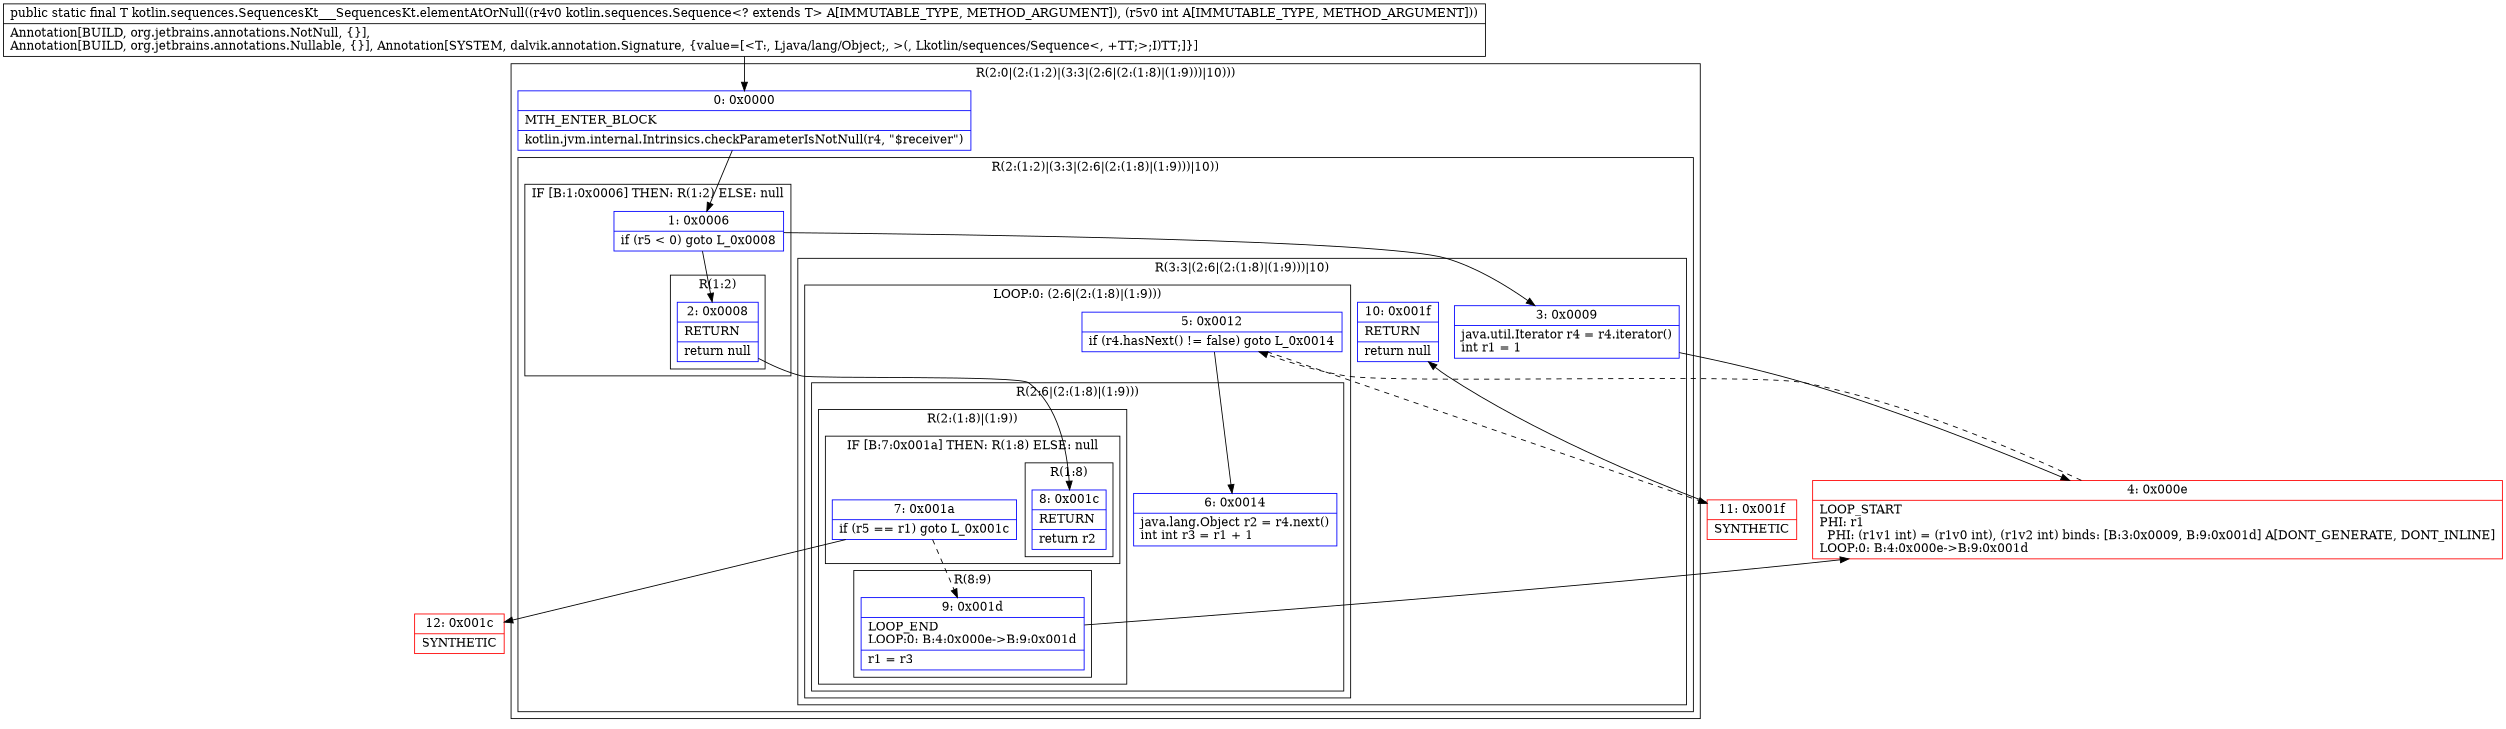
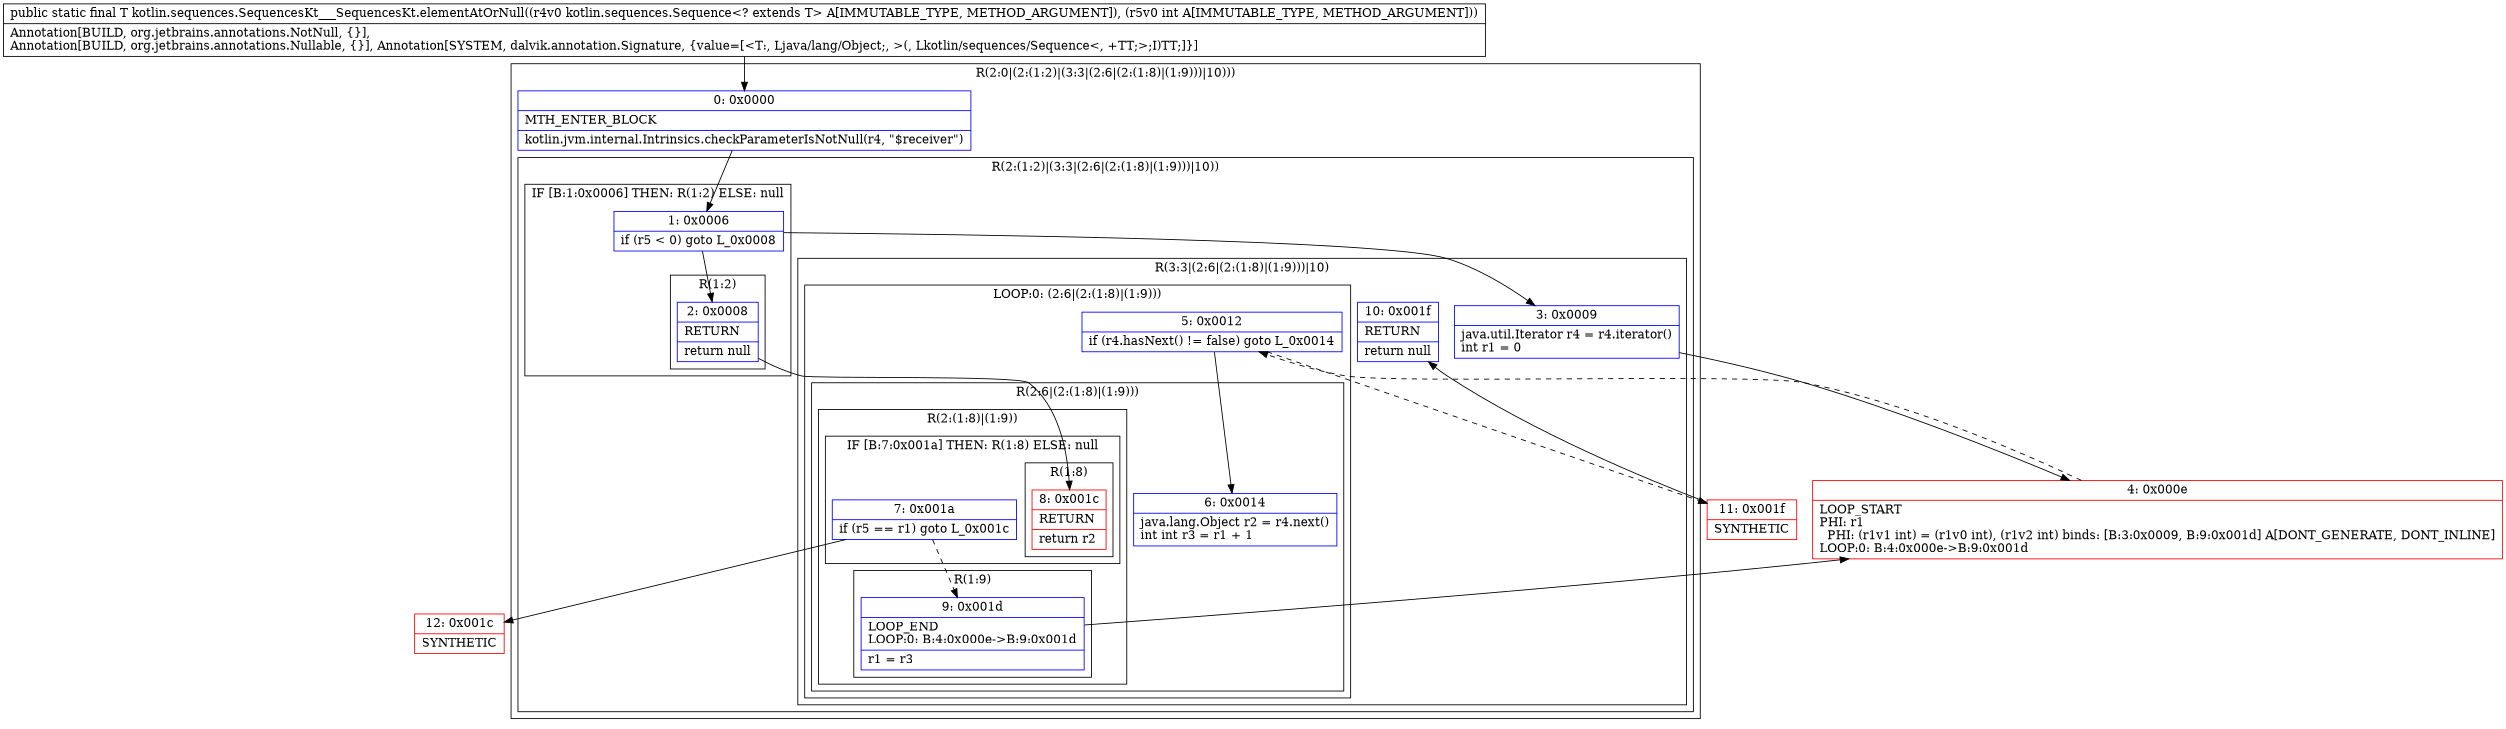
(1491, 348) -> (1491, 348)
(1069, 520) -> (1069, 520)
(973, 580) -> (973, 580)
